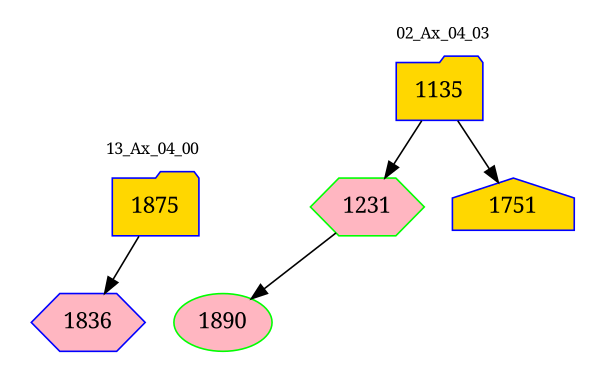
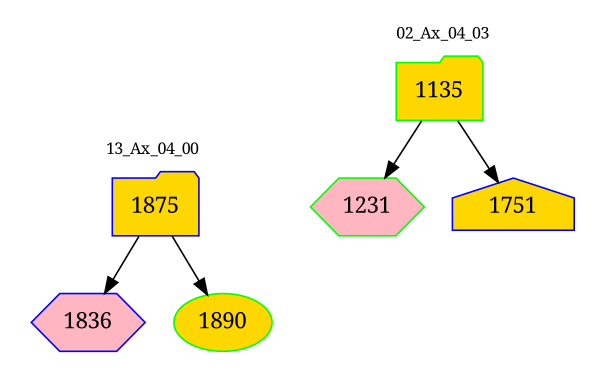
(440, 91) -> (440, 91)
(300, 261) -> (186, 259)
(223, 322) -> (223, 322)
